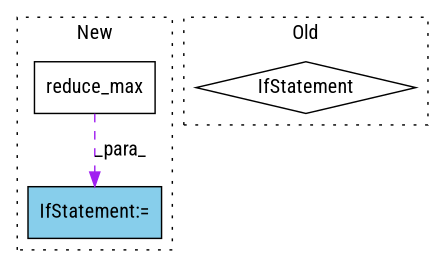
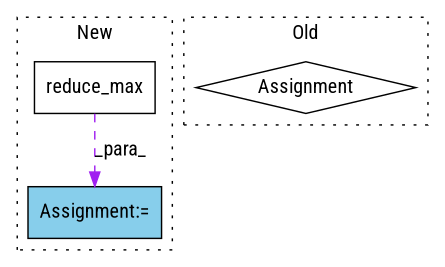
(306, 88) -> (306, 88)
(95, 213) -> (95, 213)
